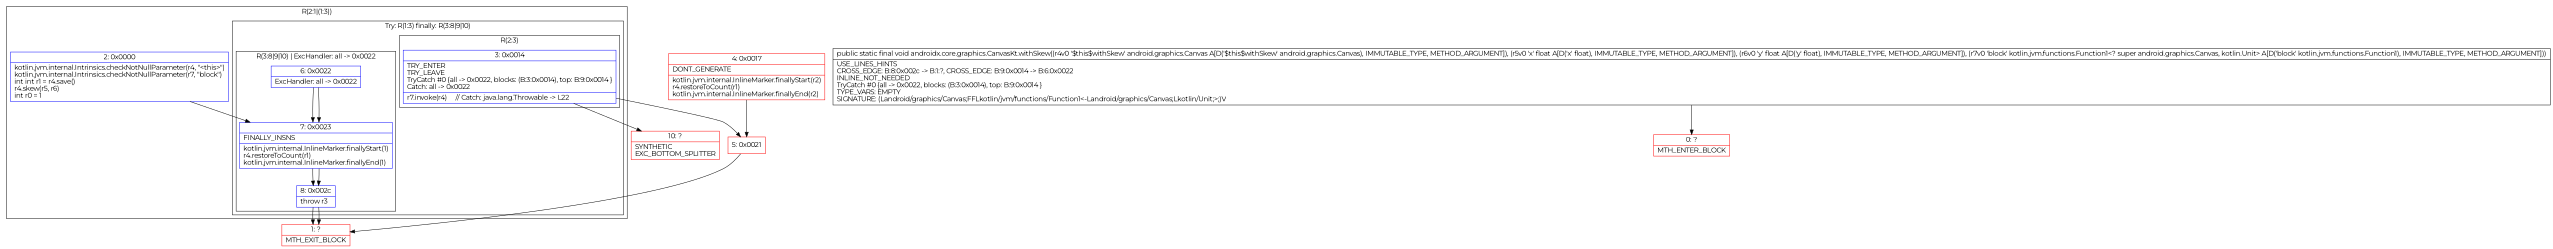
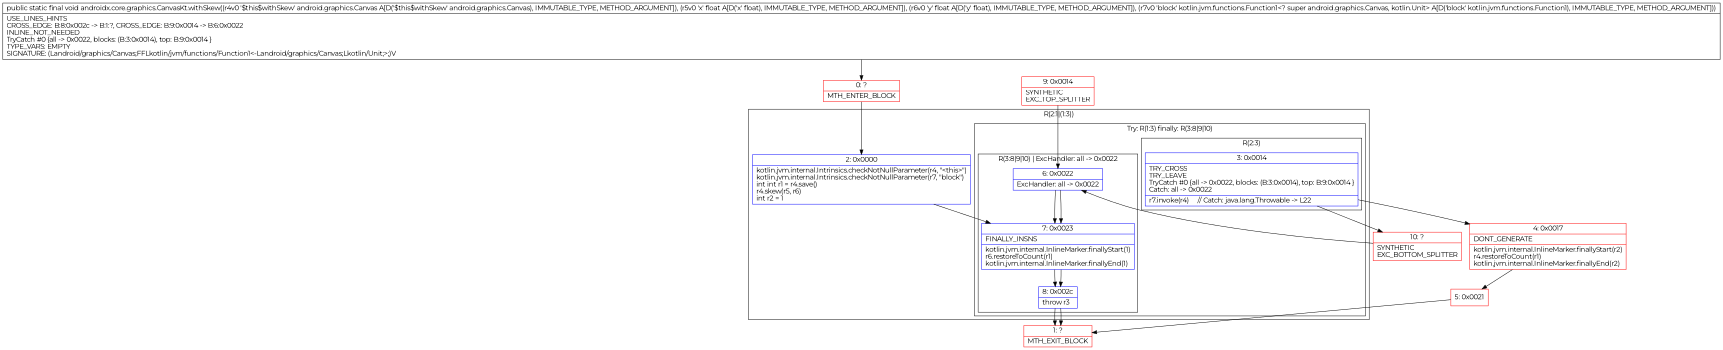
(426, 66) -> (1168, 169)
none -> (1058, 91)
(28, 96) -> (770, 199)
(679, 111) -> (1412, 211)
none -> (861, 126)
(277, 156) -> (1019, 257)
none -> (1228, 227)
